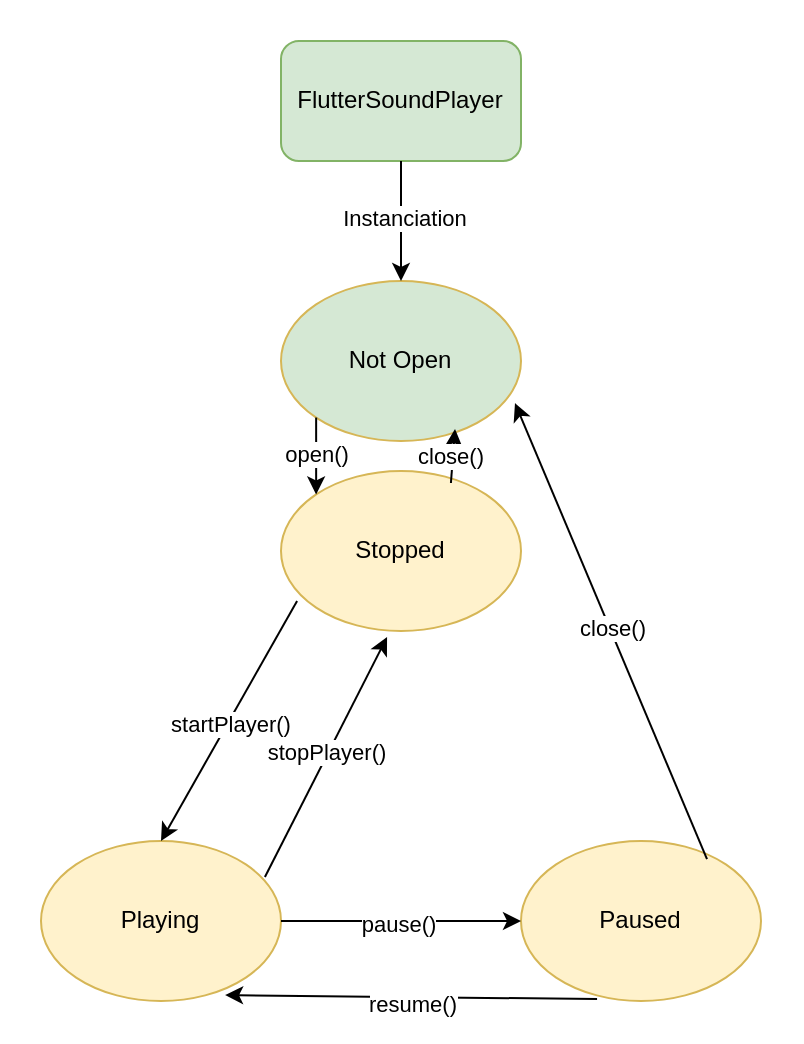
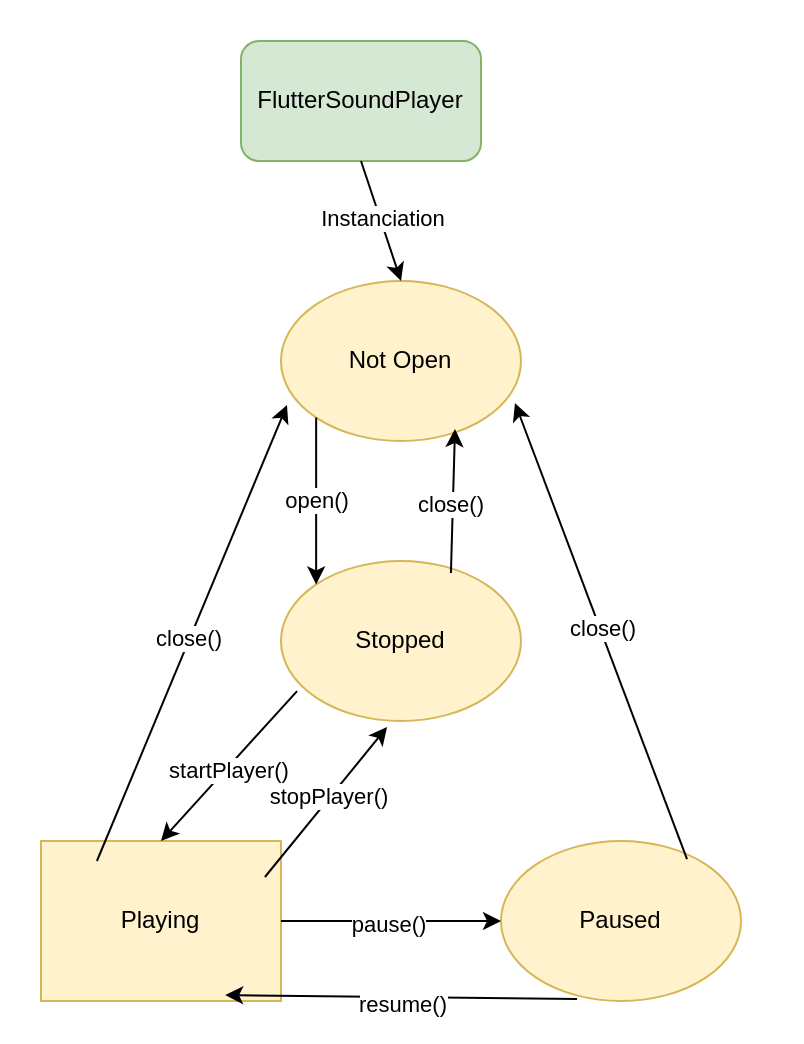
(401, 101) -> (361, 101)
(401, 361) -> (401, 361)
(401, 551) -> (401, 641)
none -> (189, 639)
(161, 921) -> (161, 921)
(641, 921) -> (621, 921)
